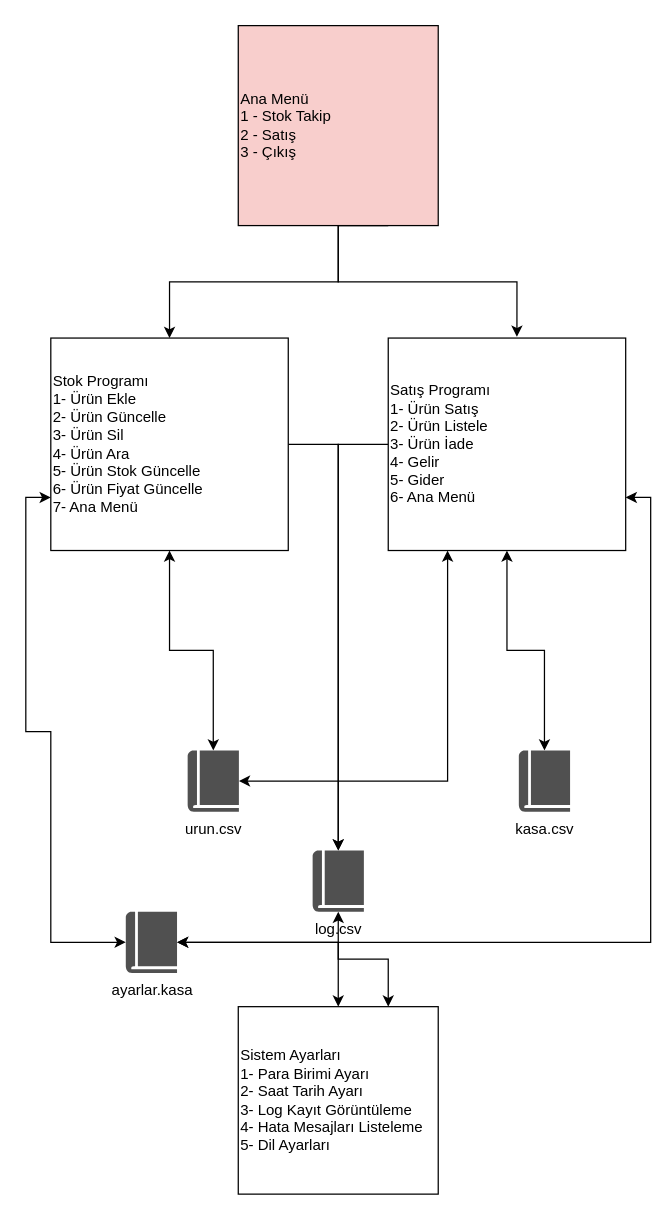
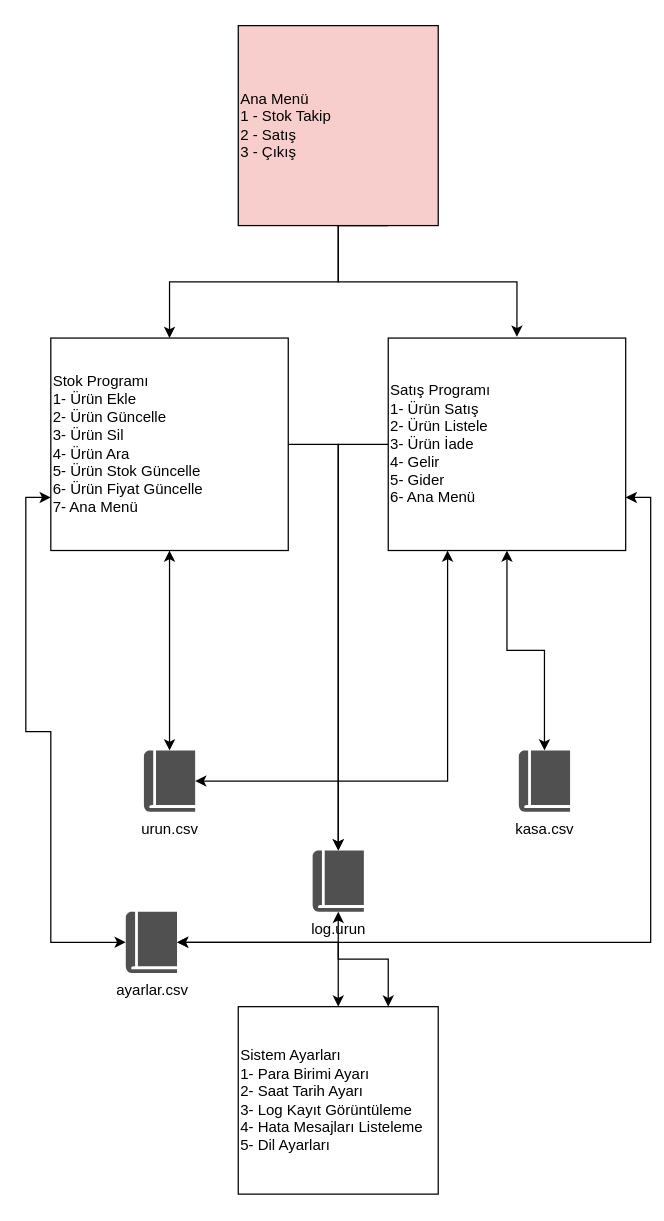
(213, 781) -> (169, 781)
(339, 930) -> (339, 930)
(153, 991) -> (153, 991)
